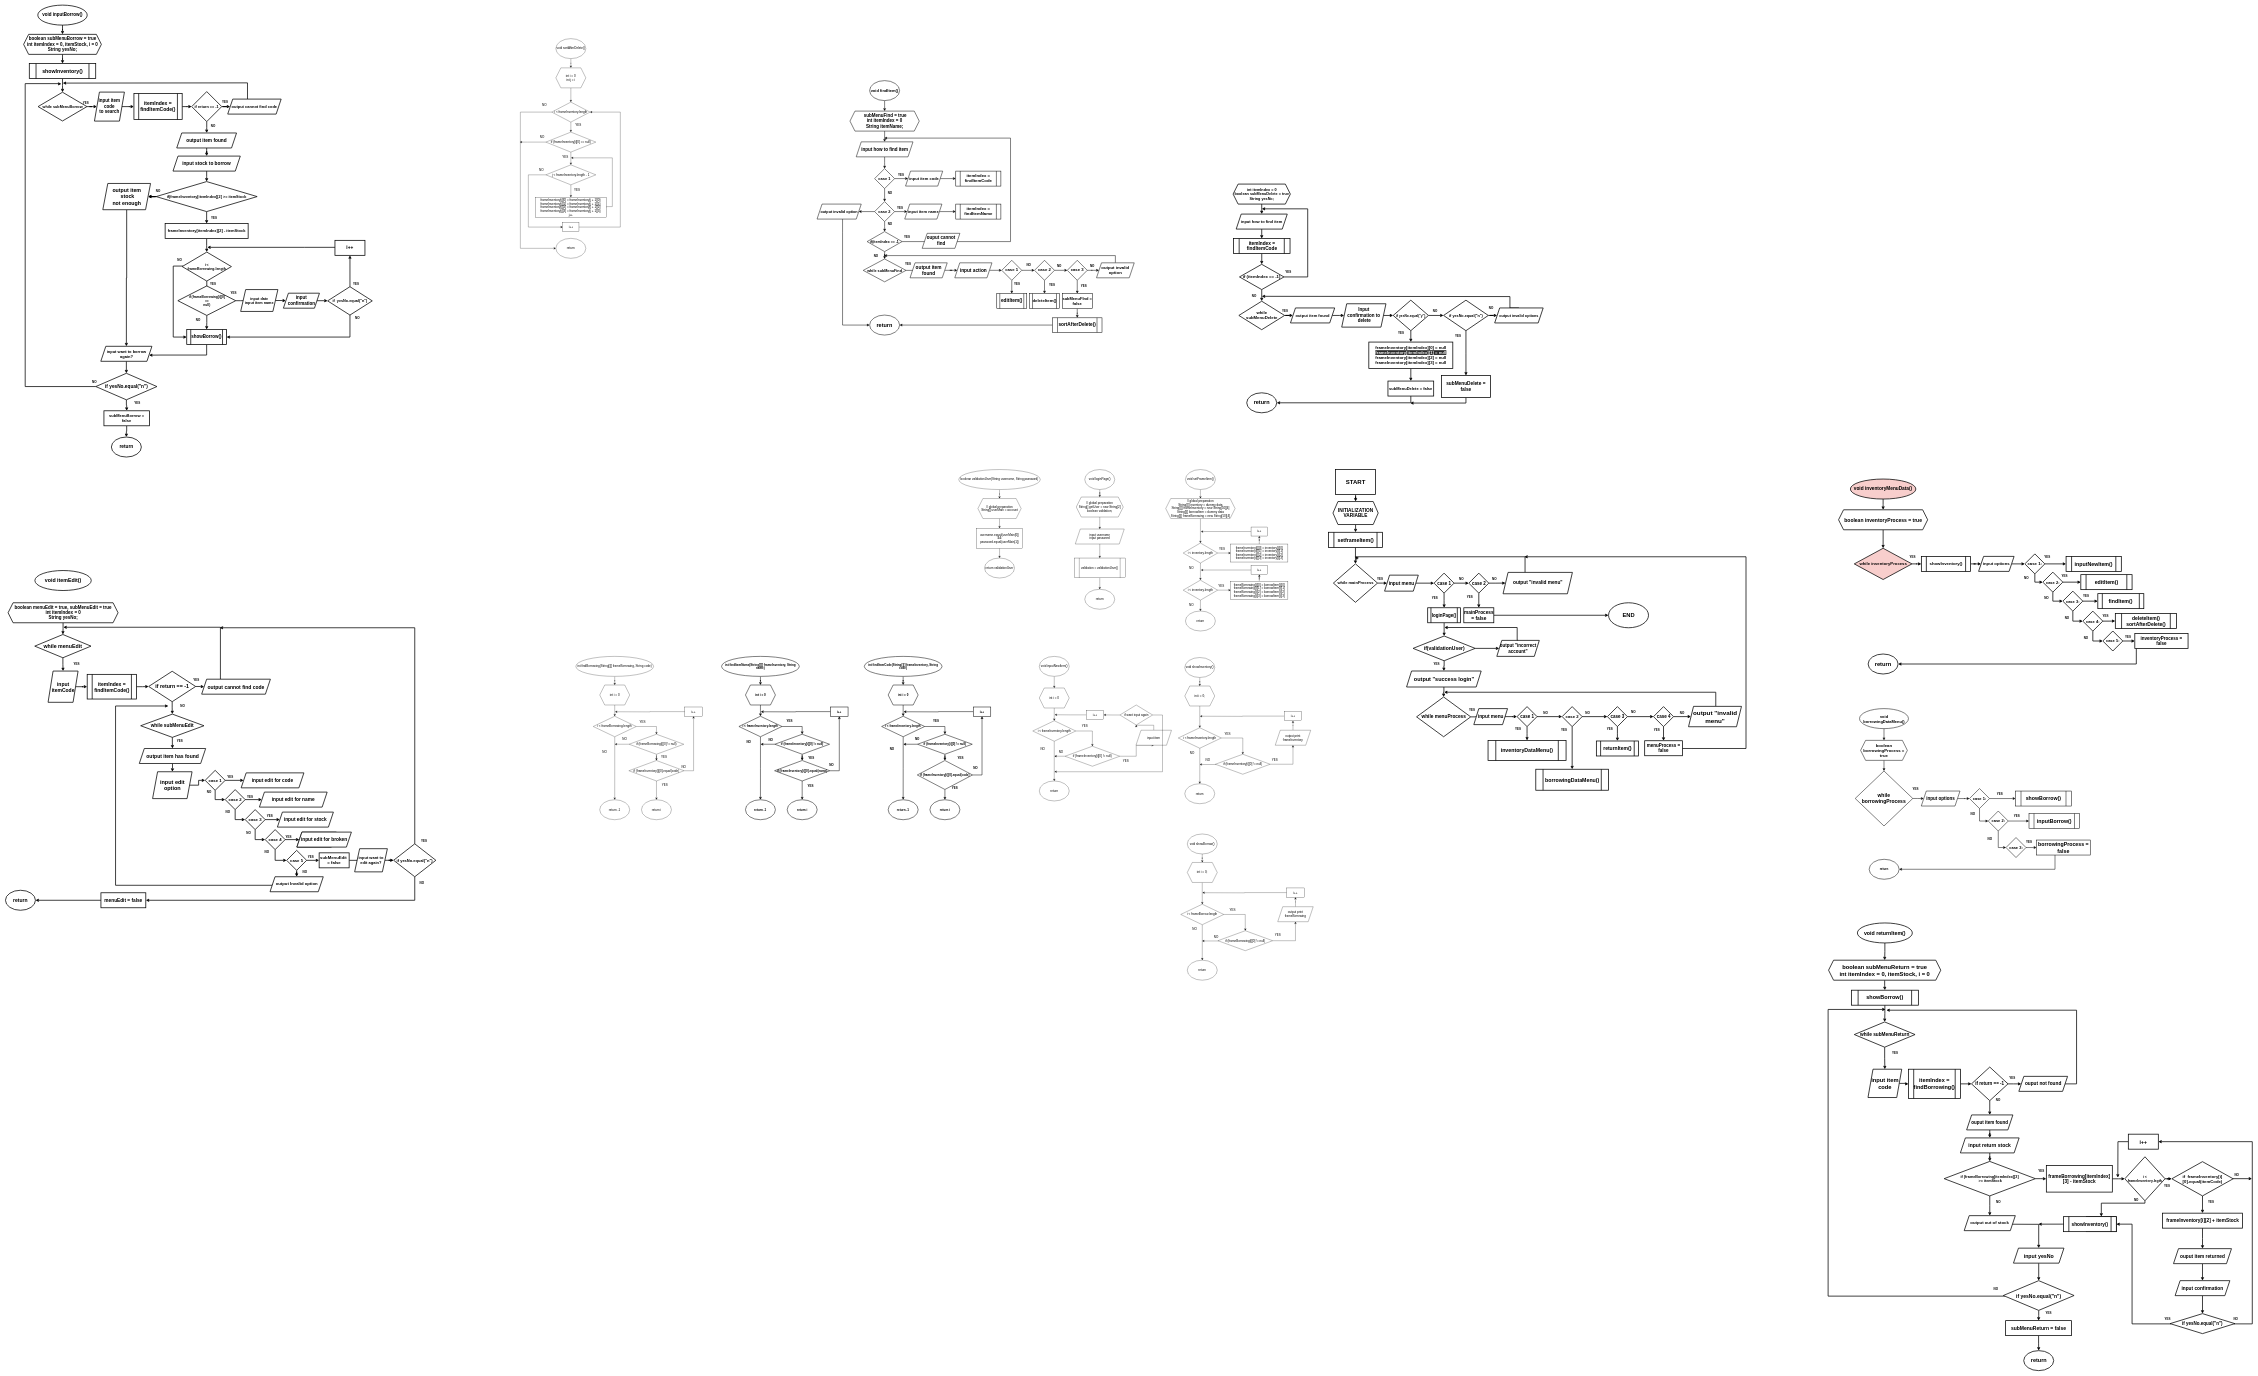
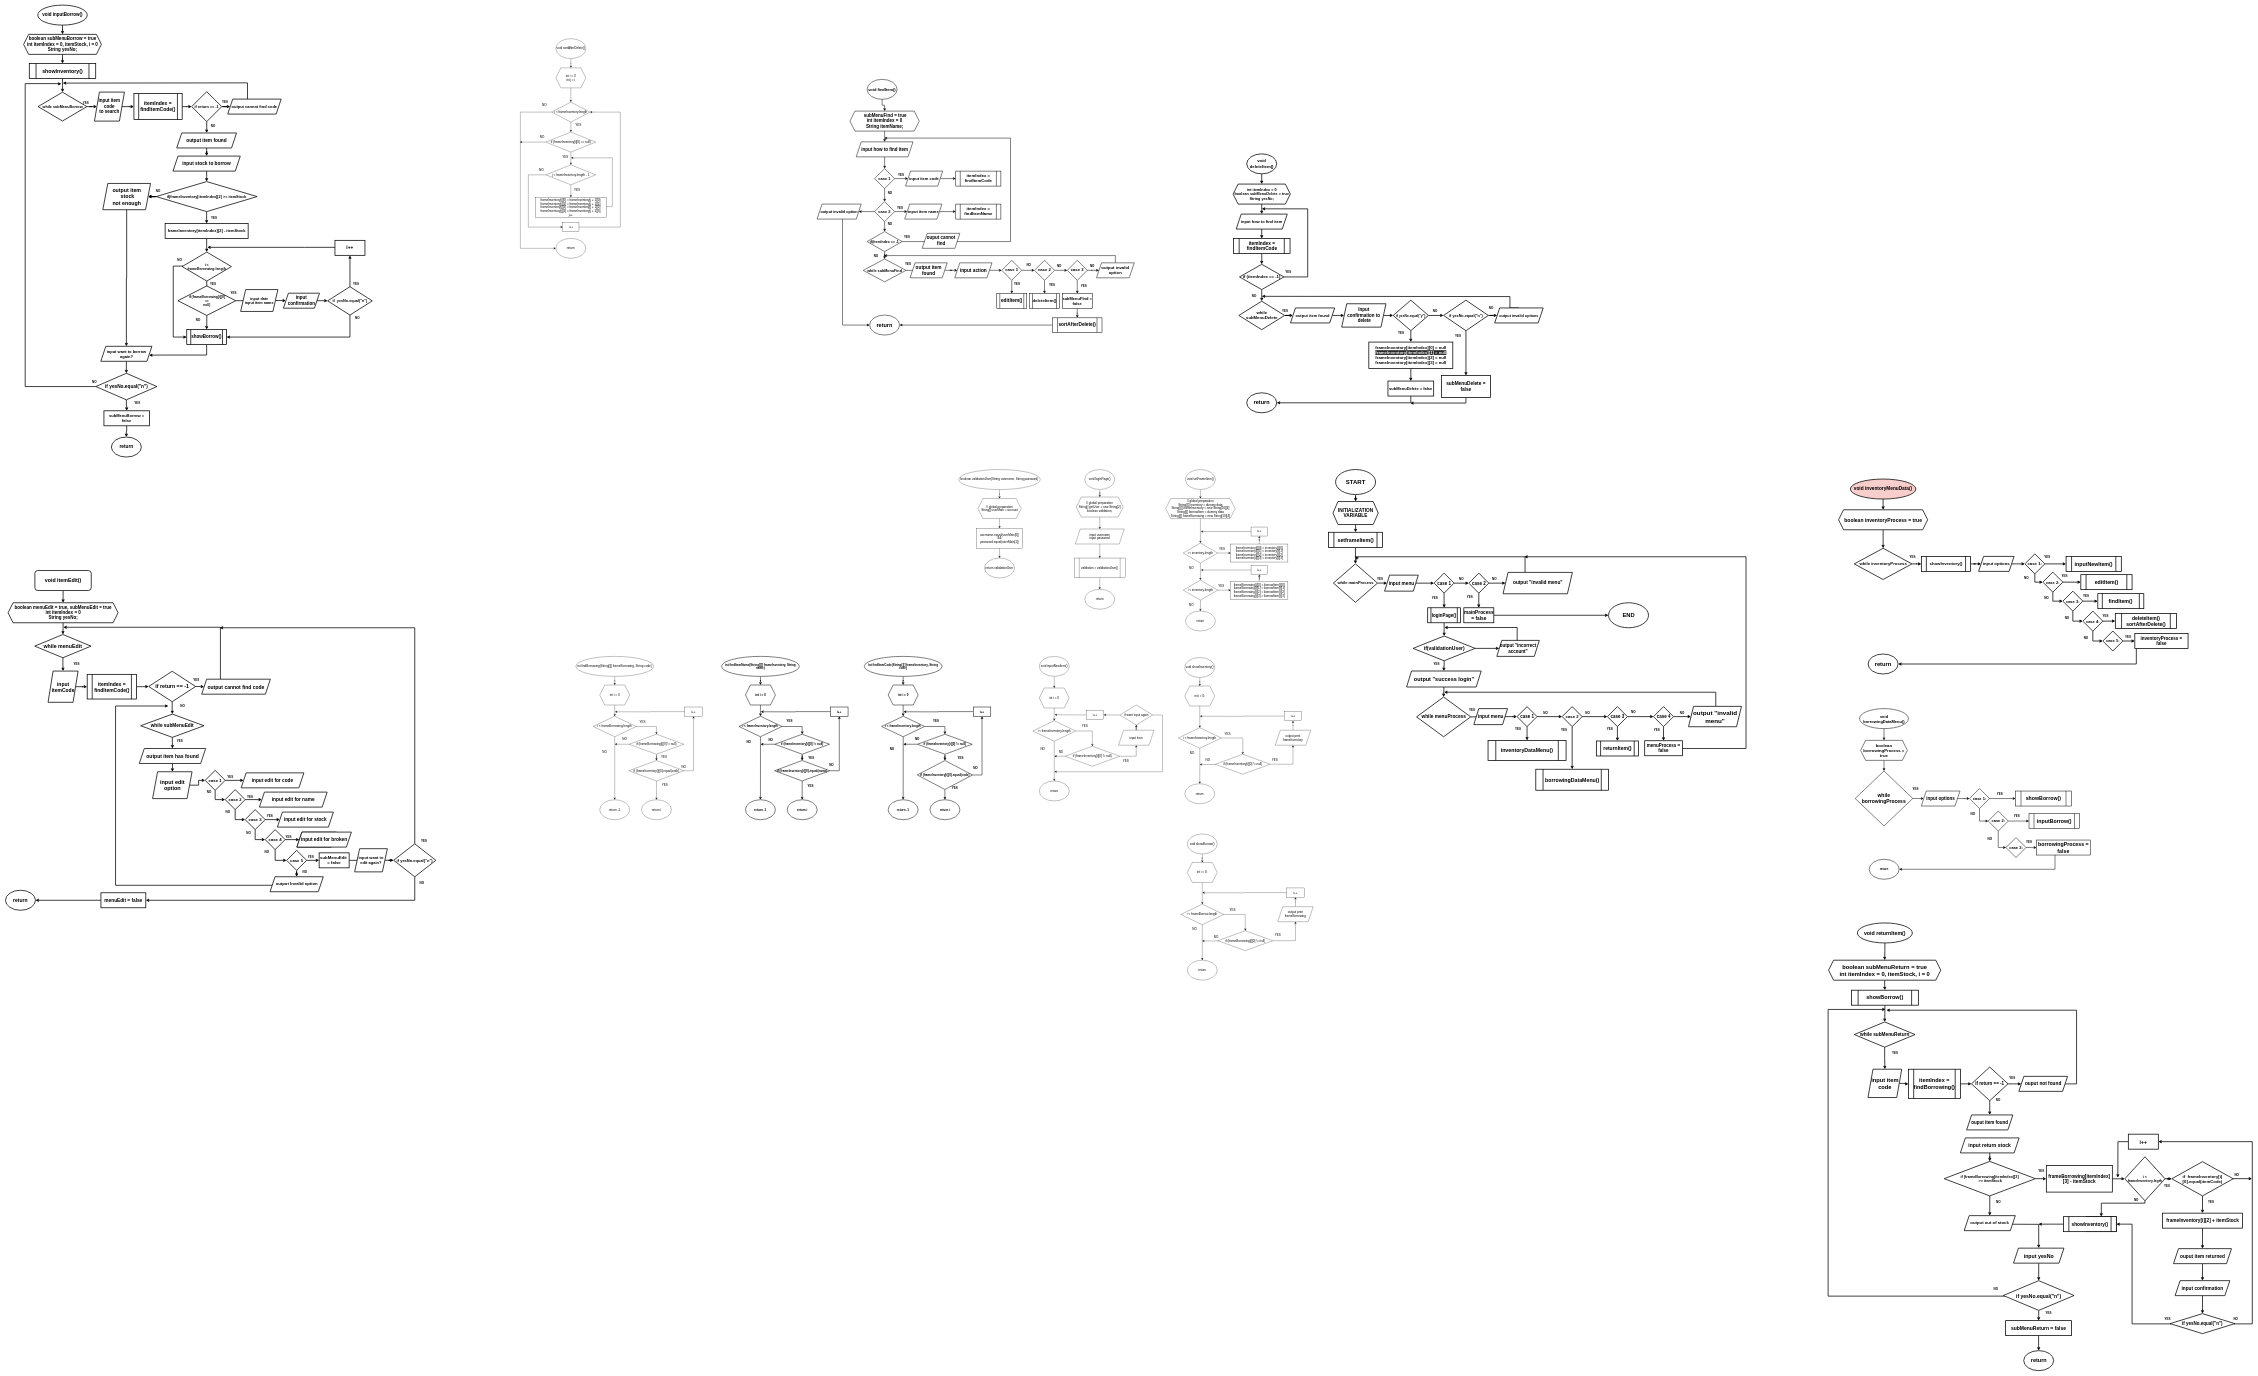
(884, 91) -> (882, 89)
none -> (1262, 164)
none -> (1262, 177)
(1356, 482) -> (1356, 482)
(1883, 564) -> (1883, 564)
(63, 581) -> (63, 581)
none -> (63, 598)
(1154, 738) -> (1136, 738)
(1990, 1134) -> none
